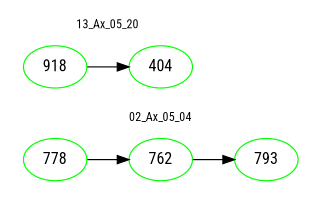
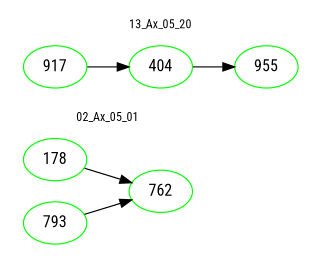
(55, 67) -> (55, 67)
none -> (266, 67)
(161, 118) -> (108, 118)
(55, 160) -> (55, 160)
(208, 160) -> (102, 209)
